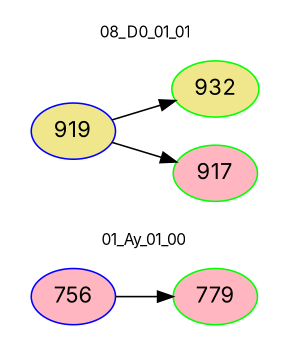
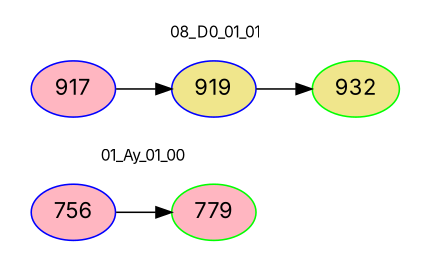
(137, 150) -> (136, 89)
(215, 173) -> (73, 89)
